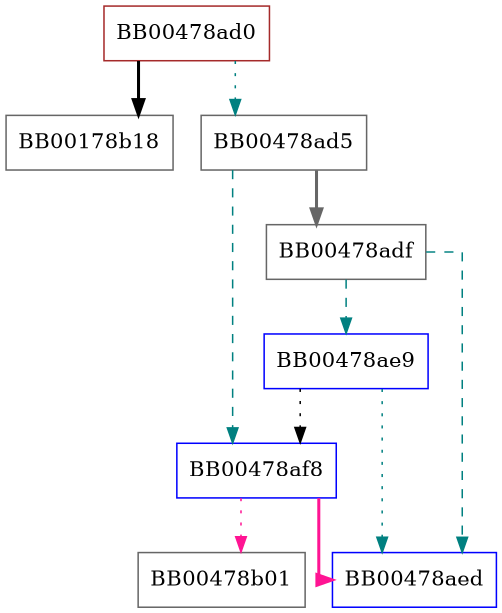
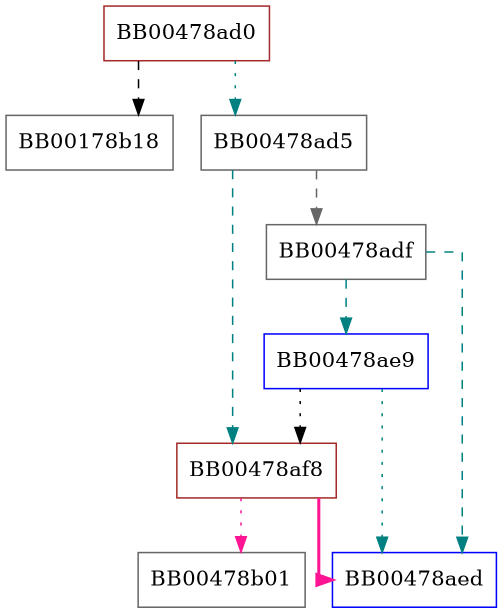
(139, 80) -> (139, 80)
(317, 190) -> (317, 190)
(257, 471) -> (257, 471)
